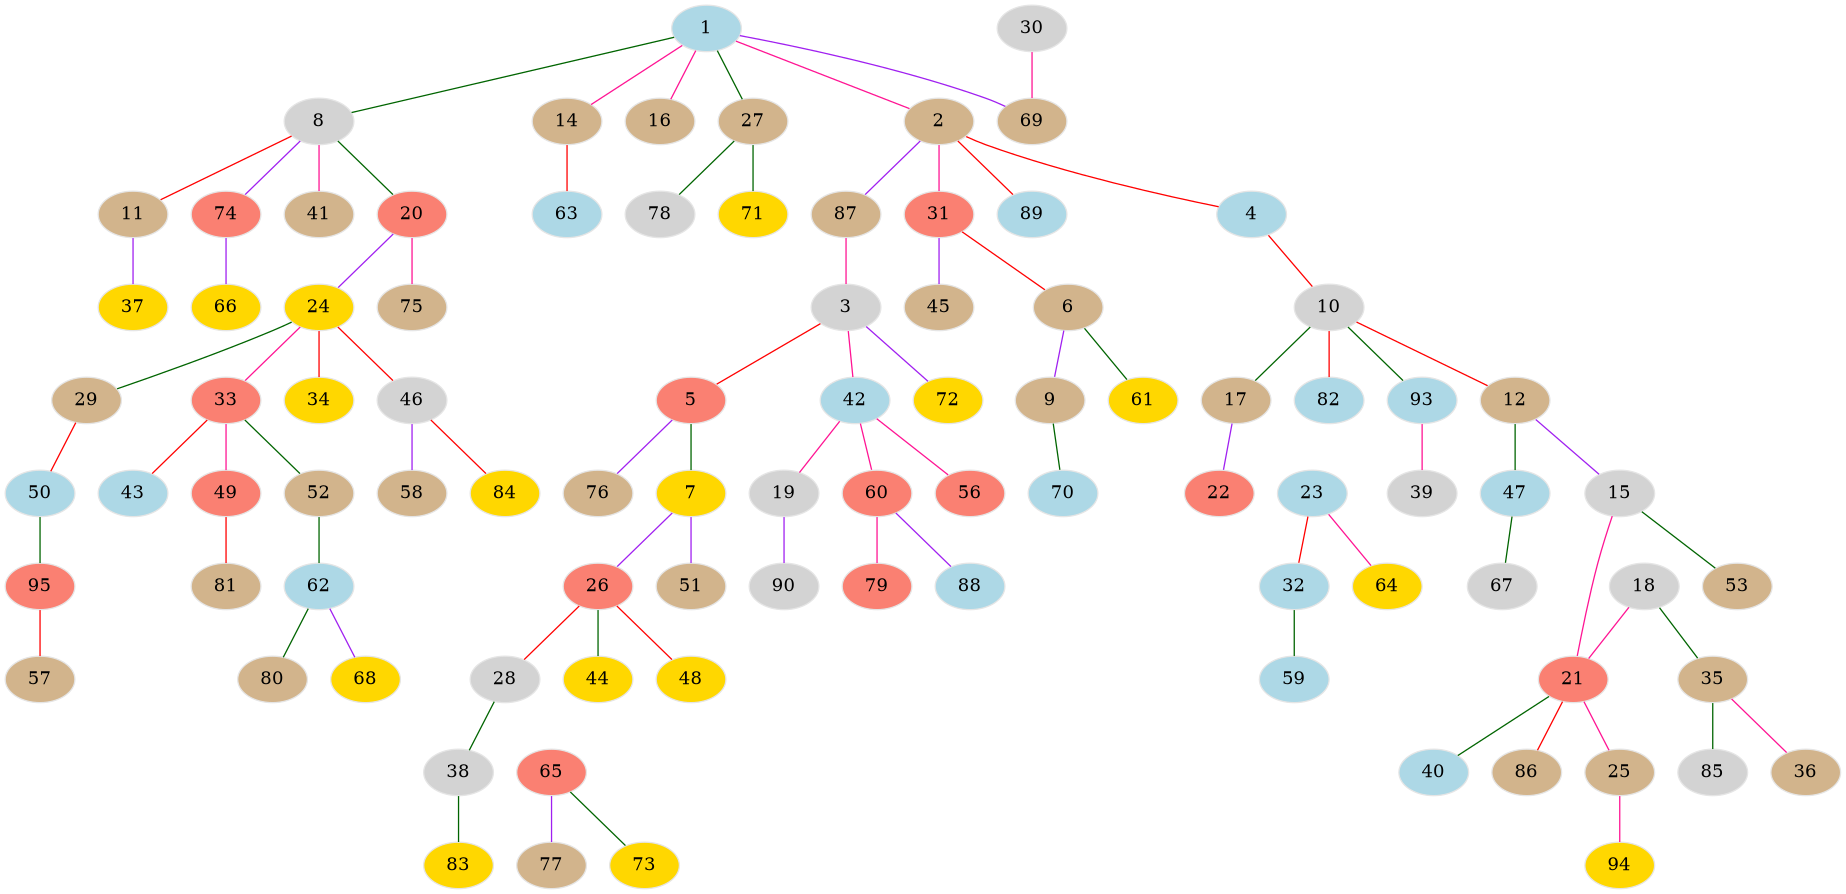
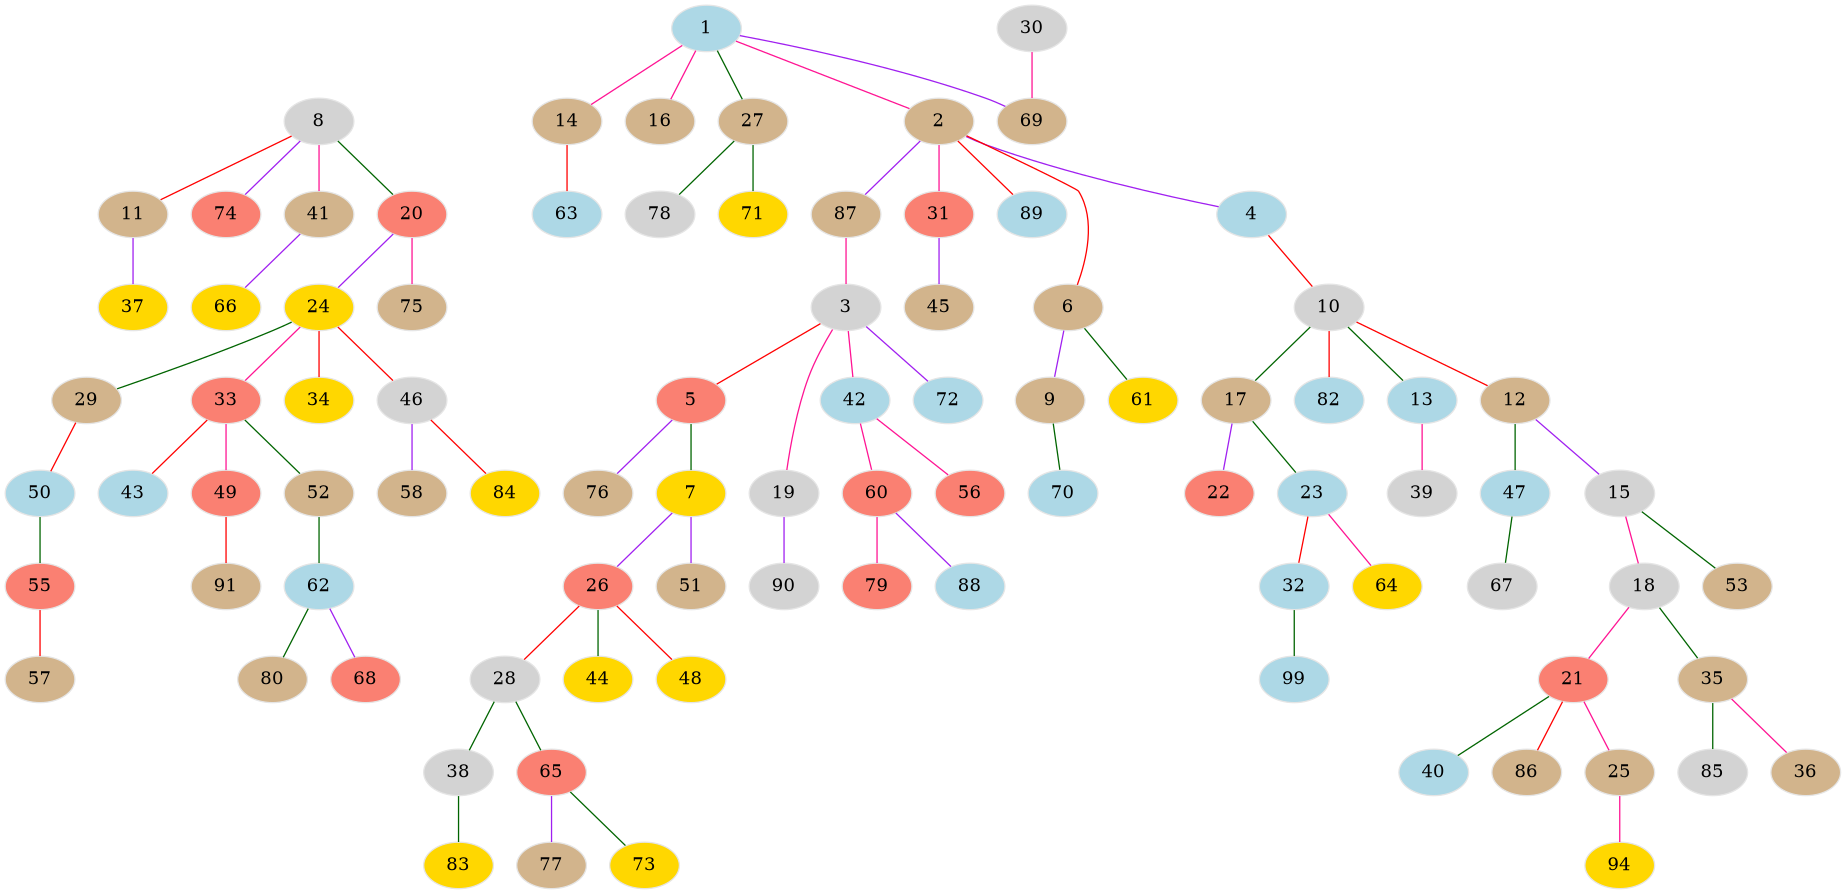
(513, 75) -> none
(1091, 177) -> (1091, 177)
(226, 261) -> (273, 261)
(1004, 261) -> (1066, 184)
(948, 400) -> (948, 400)
(1422, 400) -> (1422, 400)
(820, 447) -> (802, 397)
none -> (1274, 447)
(1592, 585) -> (1632, 540)
(40, 586) -> (40, 586)
(226, 586) -> (226, 586)
(366, 679) -> (366, 679)
(1294, 679) -> (1294, 679)
none -> (528, 726)
